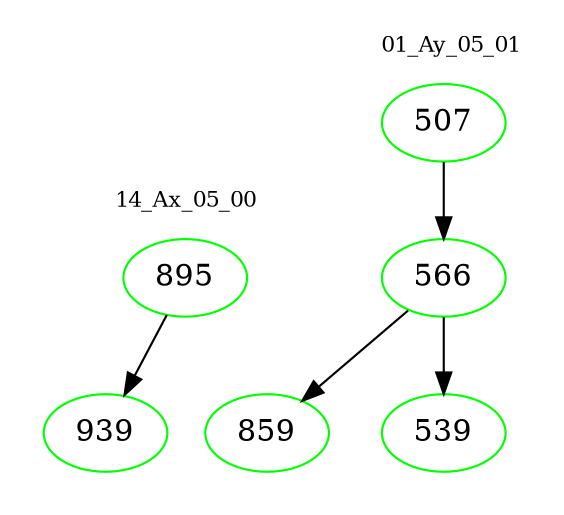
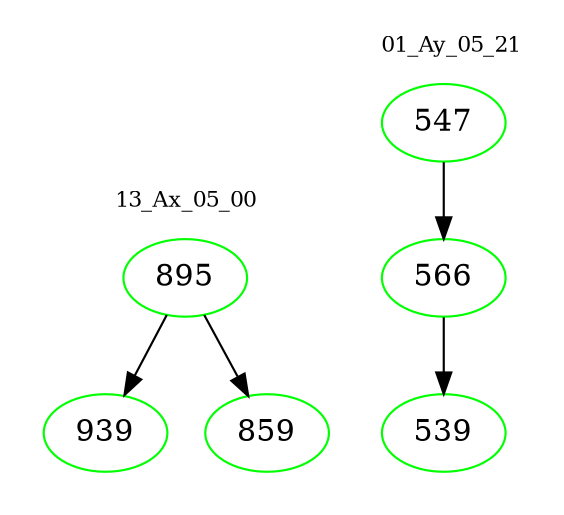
(451, 46) -> (451, 46)
(444, 123) -> (444, 123)
(186, 201) -> (186, 201)
(379, 335) -> (221, 346)
